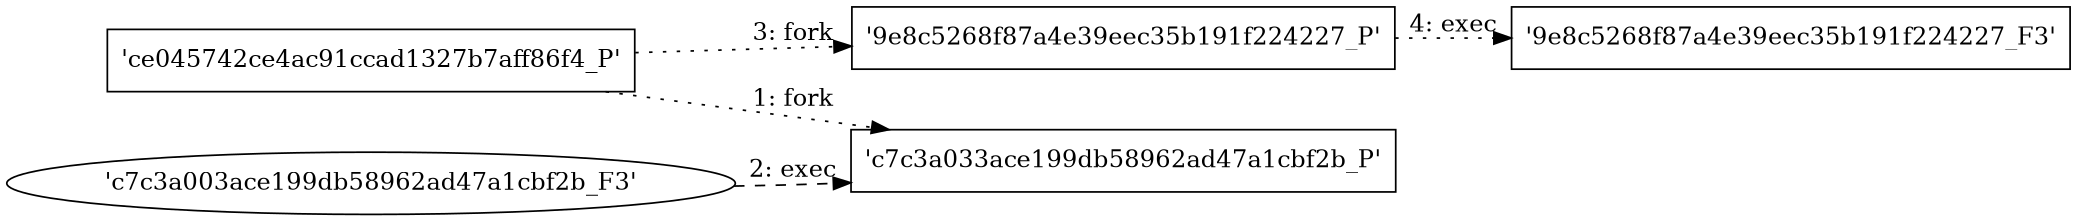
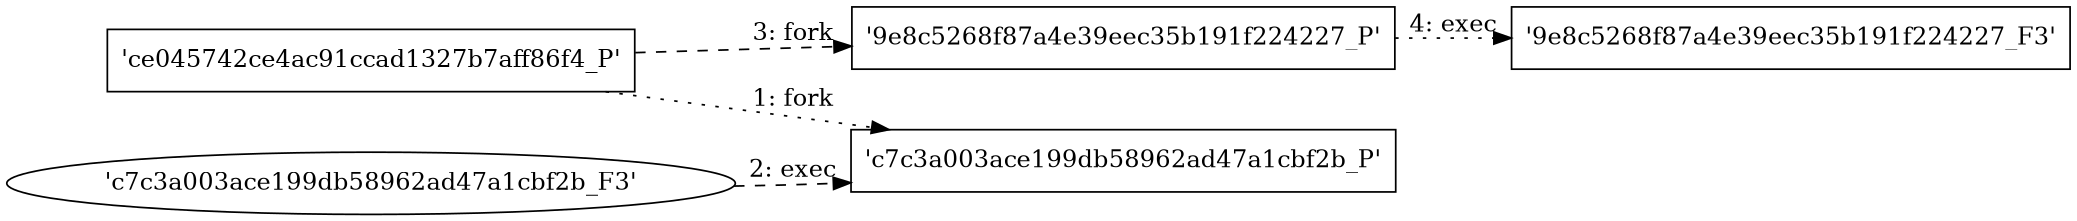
(735, 50) -> (735, 50)
(1123, 161) -> (1123, 161)
